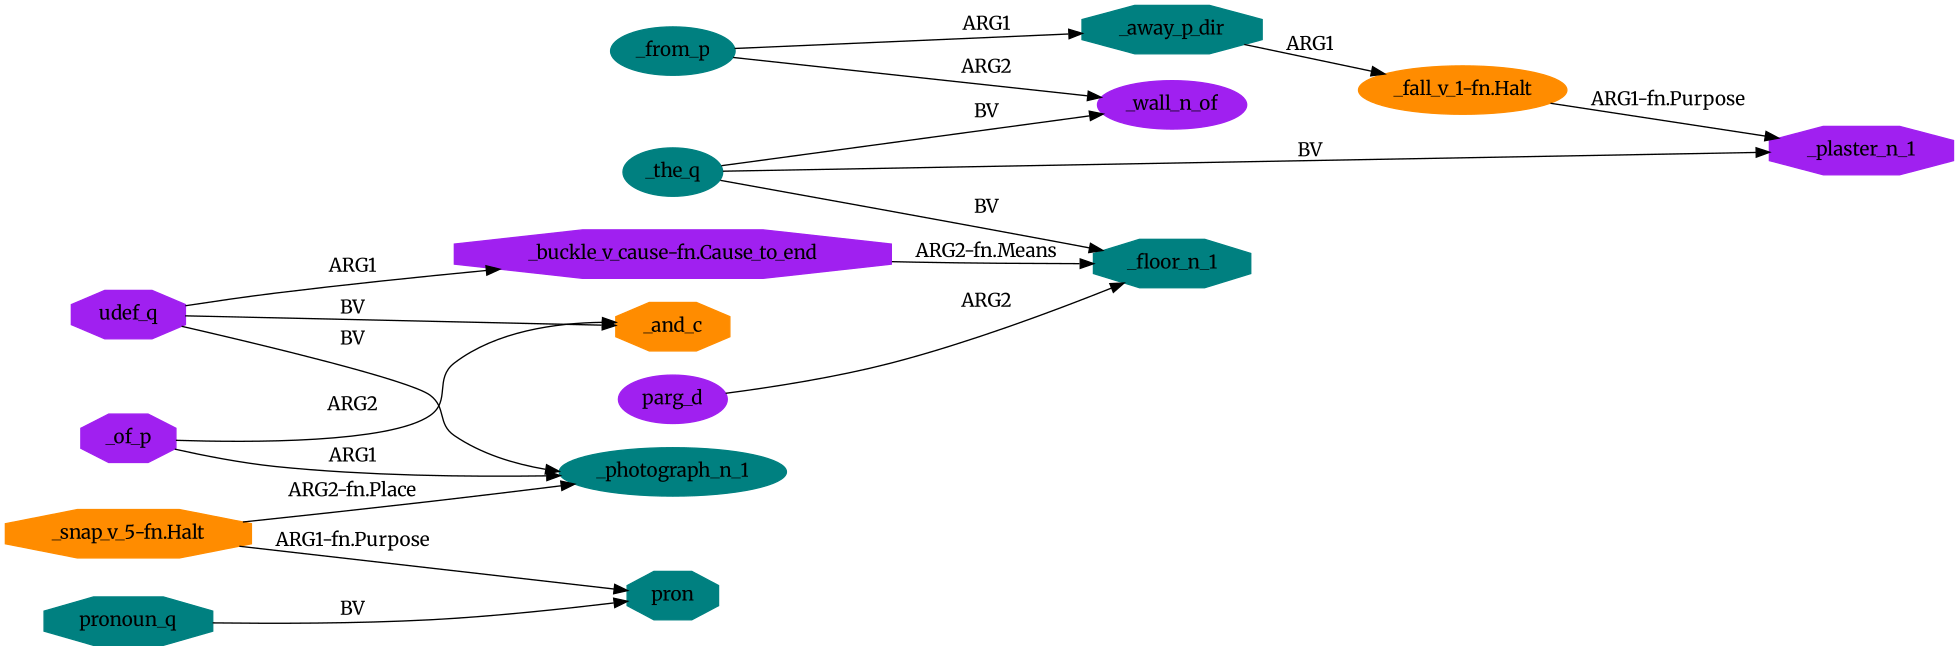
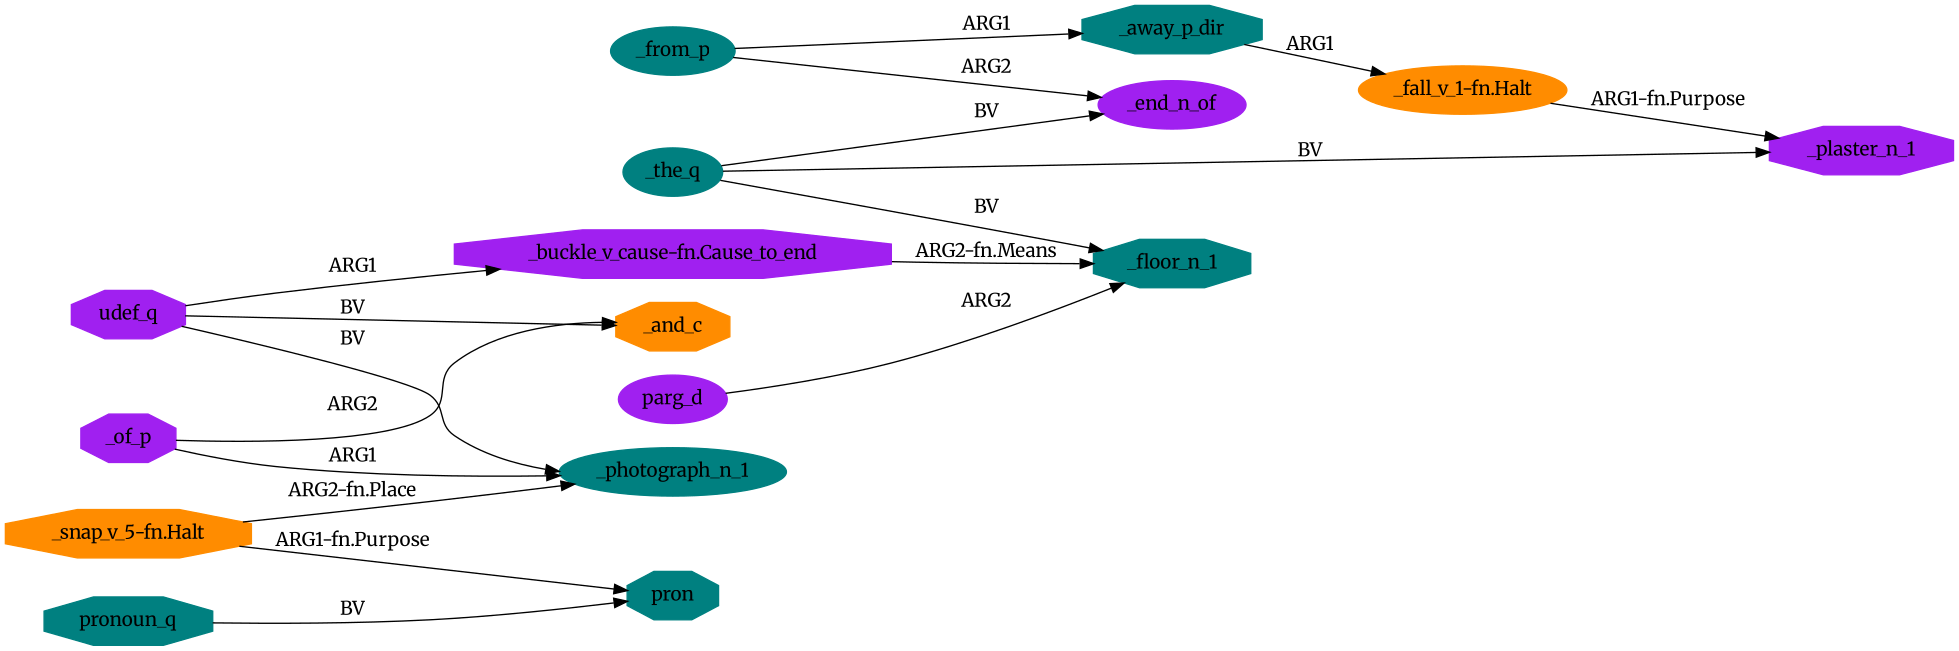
(1172, 105) -> (1172, 105)
